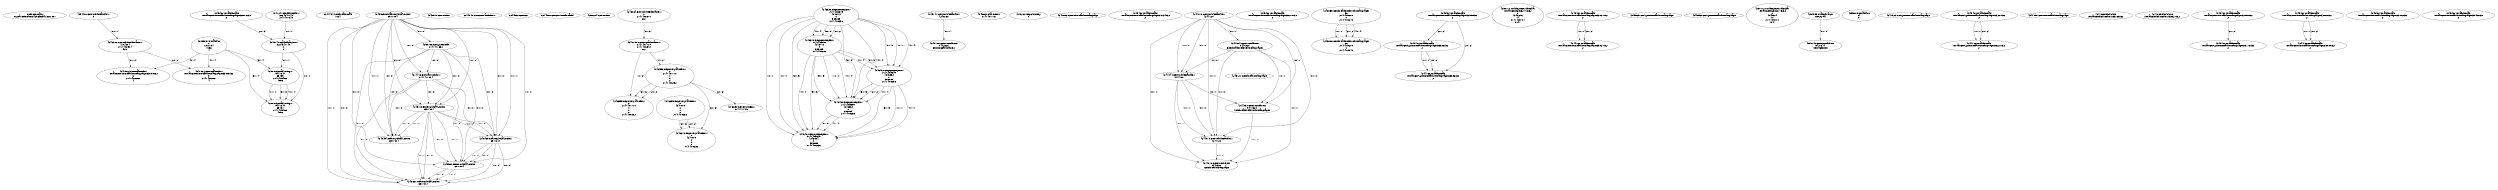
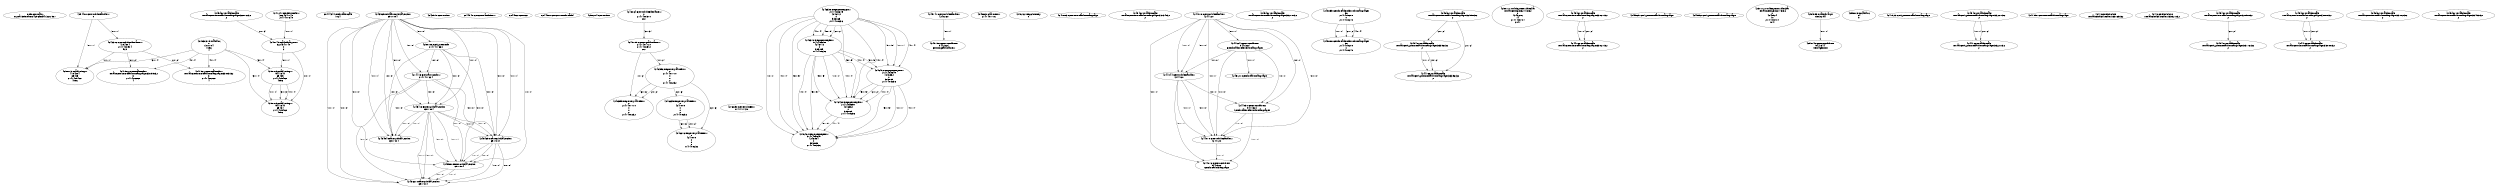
none -> (75, 76)
(713, 91) -> (675, 91)
(358, 106) -> none
(1291, 116) -> (1247, 62)
none -> (1234, 124)
